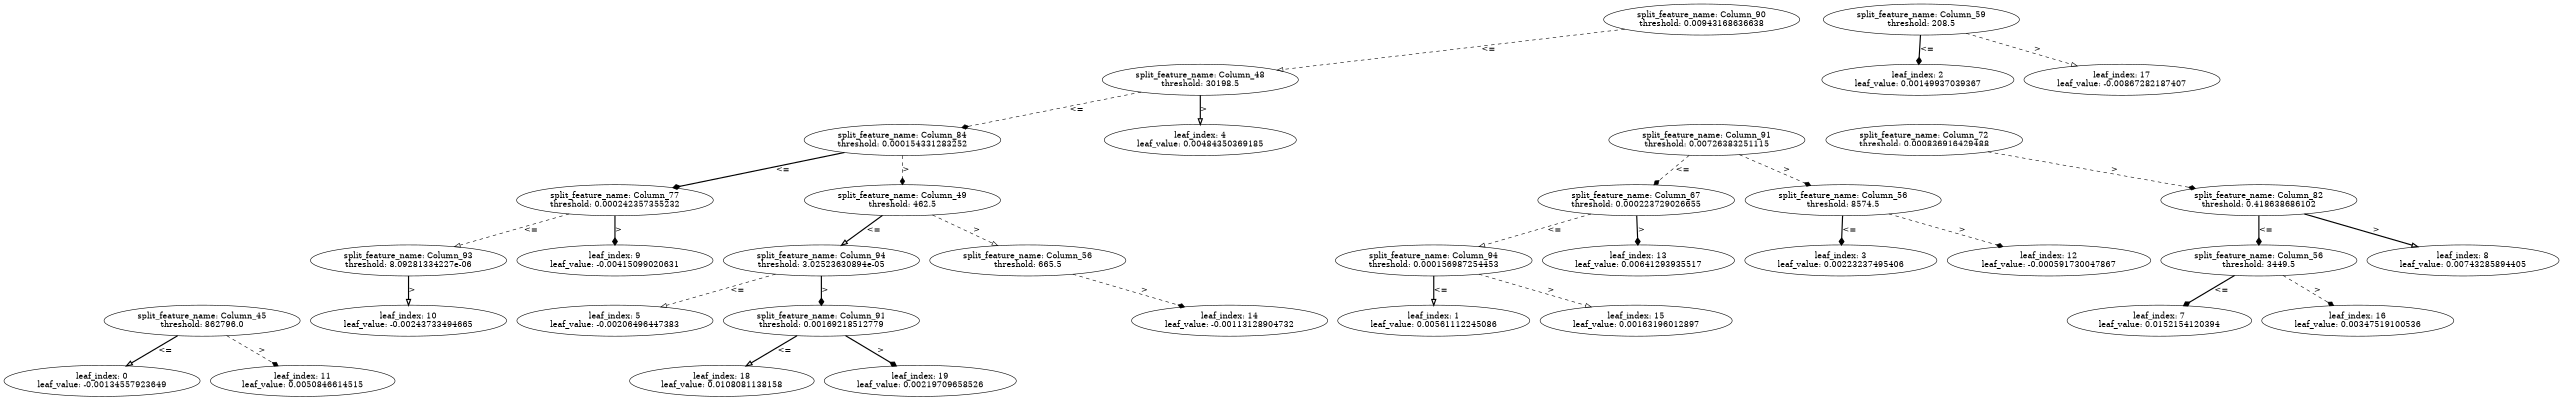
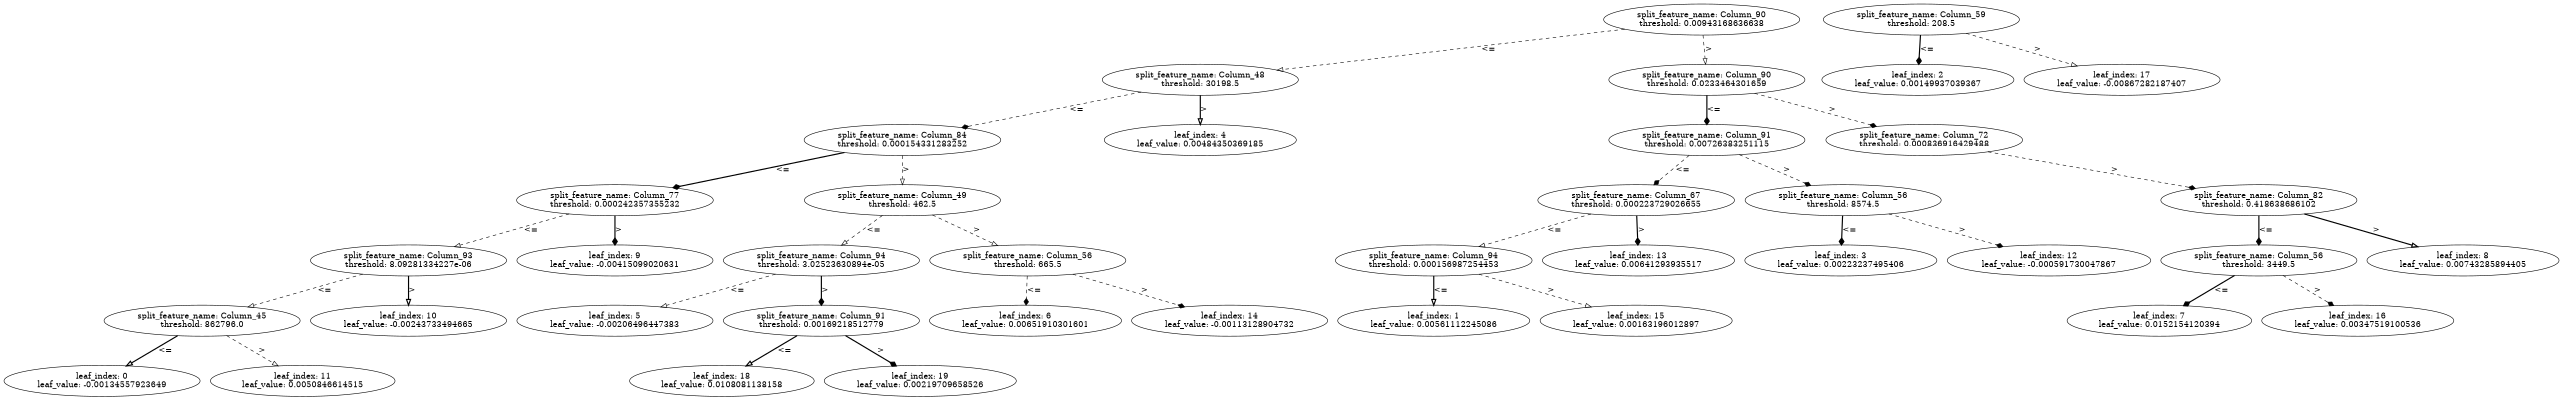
none -> (1707, 80)
(902, 167) -> (902, 167)
(864, 229) -> (864, 229)
none -> (308, 290)
none -> (1026, 321)
(250, 349) -> (250, 349)
